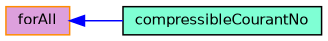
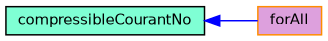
(104, 21) -> (239, 21)
